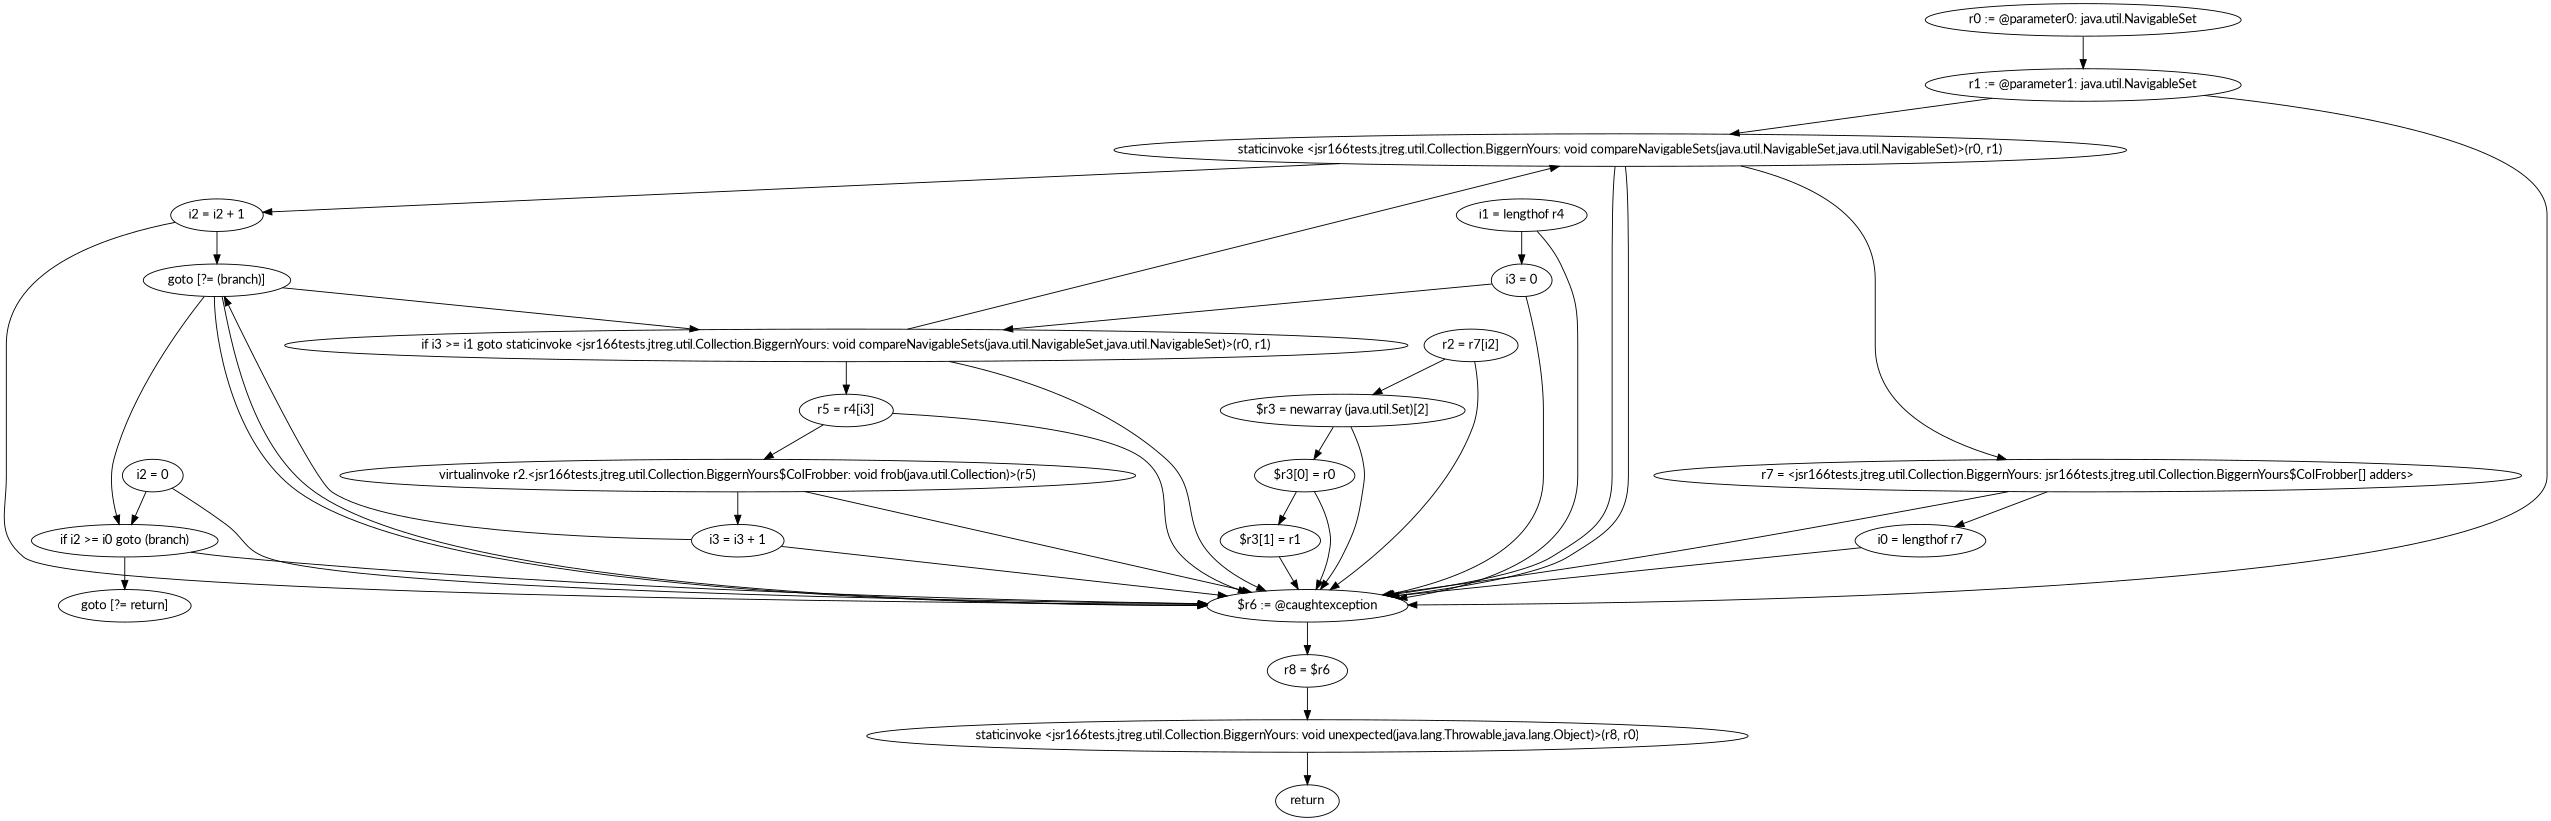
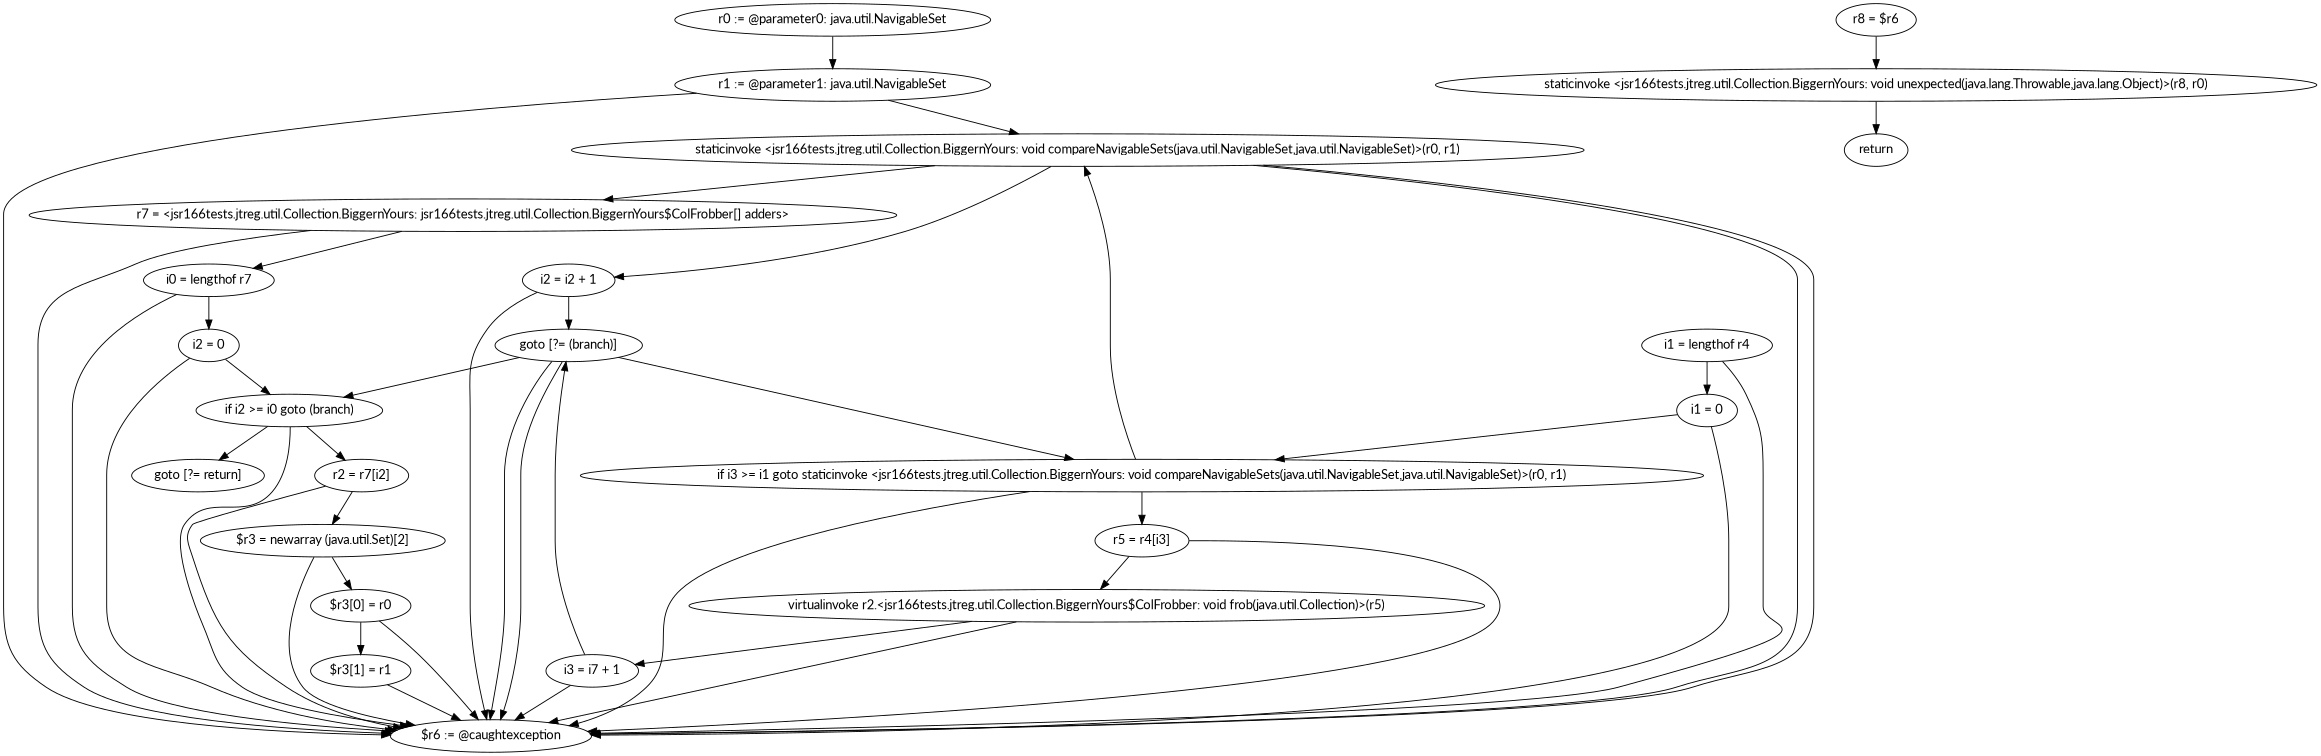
(1522, 280) -> (1707, 410)
none -> (209, 308)
none -> (322, 440)
(738, 541) -> (592, 671)
(1307, 634) -> none
